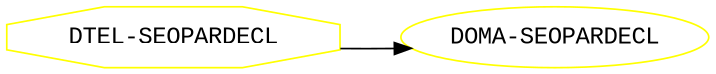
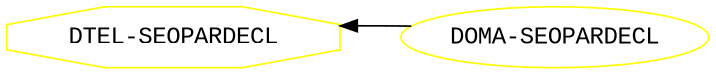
(367, 49) -> (384, 26)
